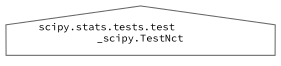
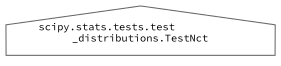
(141, 33) -> (141, 33)
